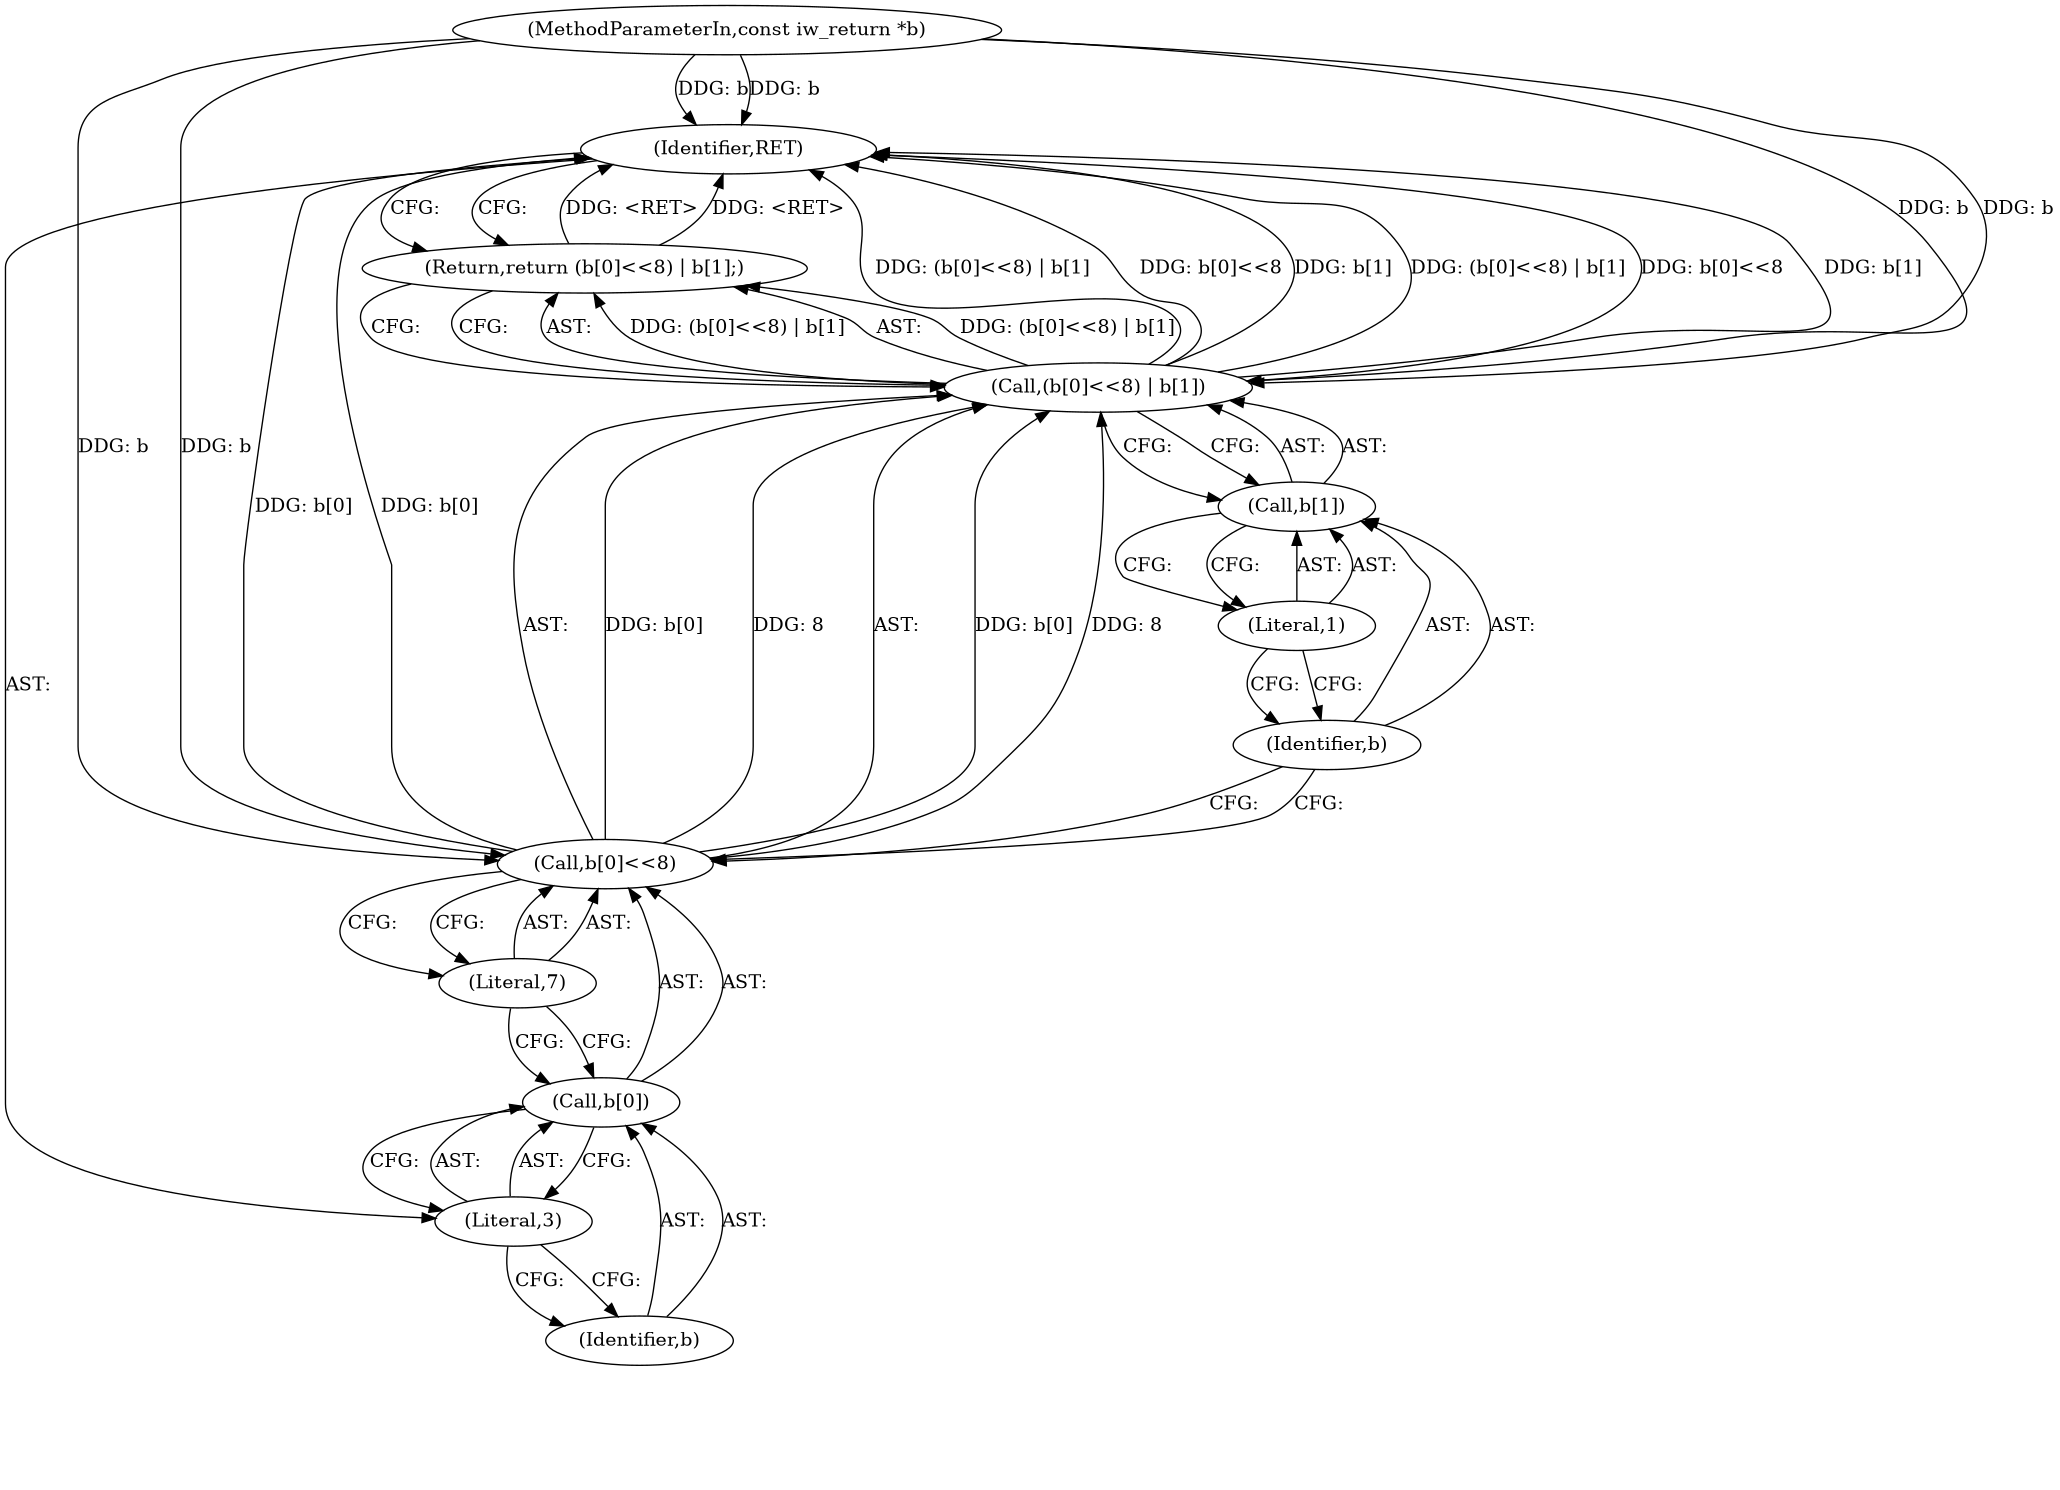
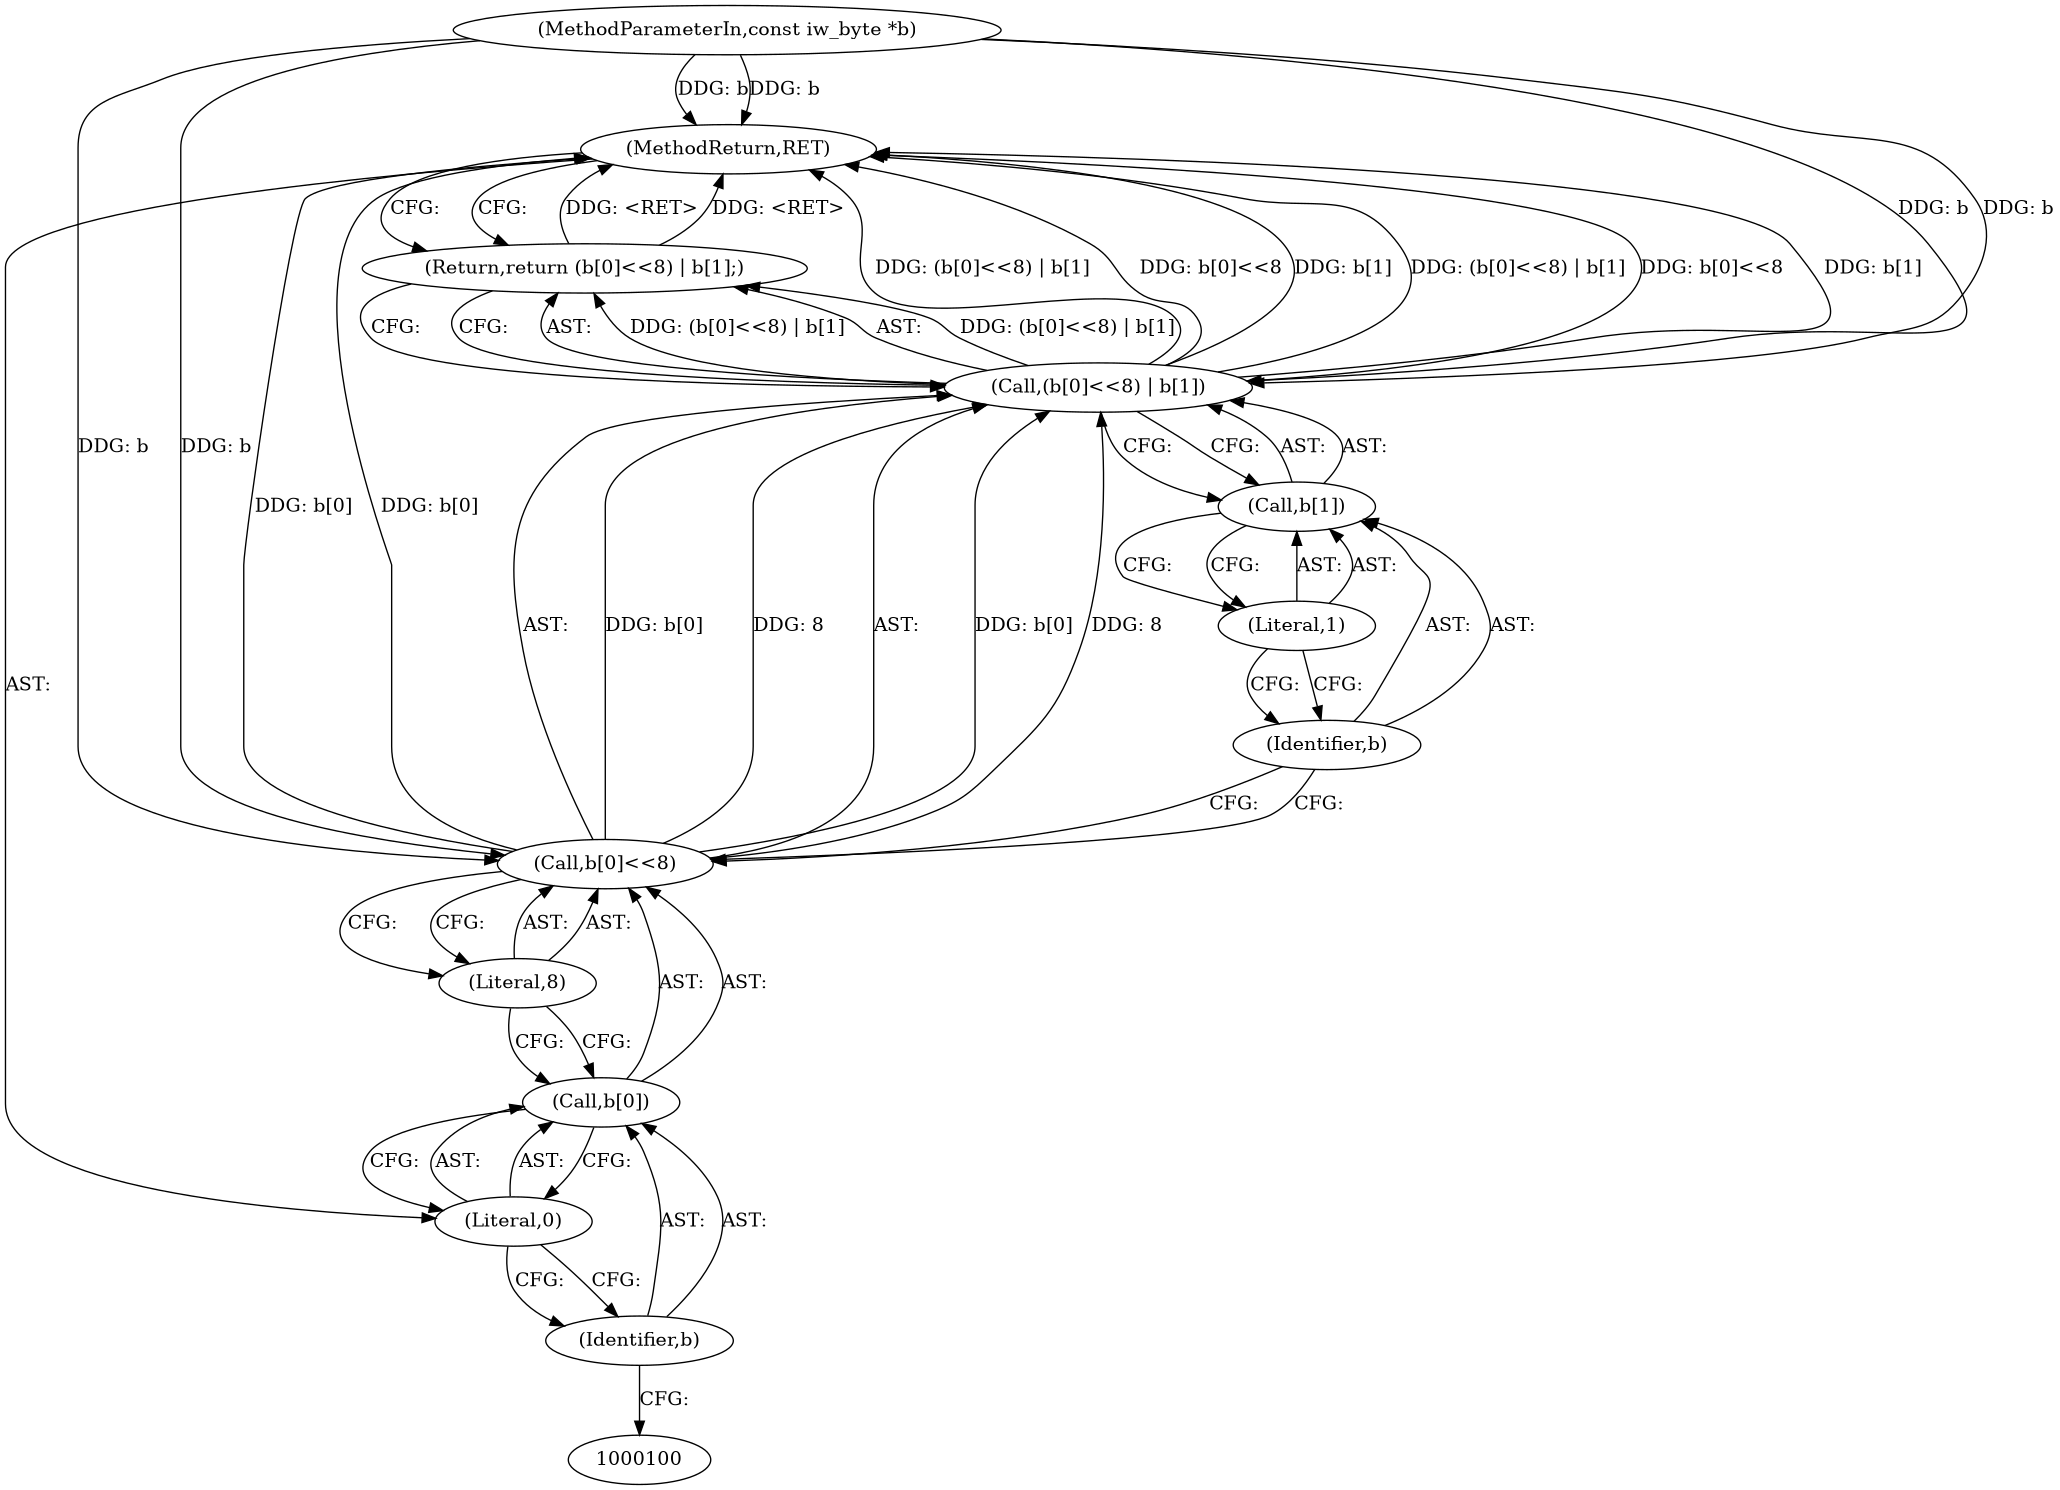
(727, 30) -> (727, 30)
(729, 149) -> (729, 149)
(518, 983) -> (518, 983)
(514, 1222) -> (514, 1222)
none -> (640, 1460)
